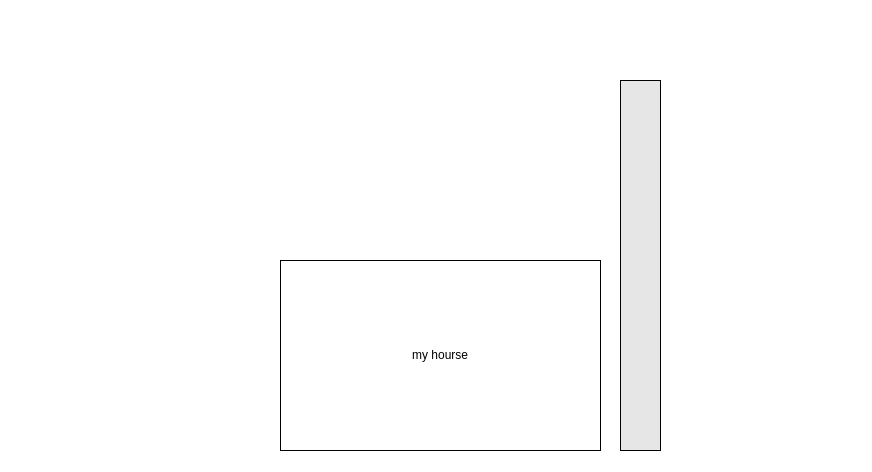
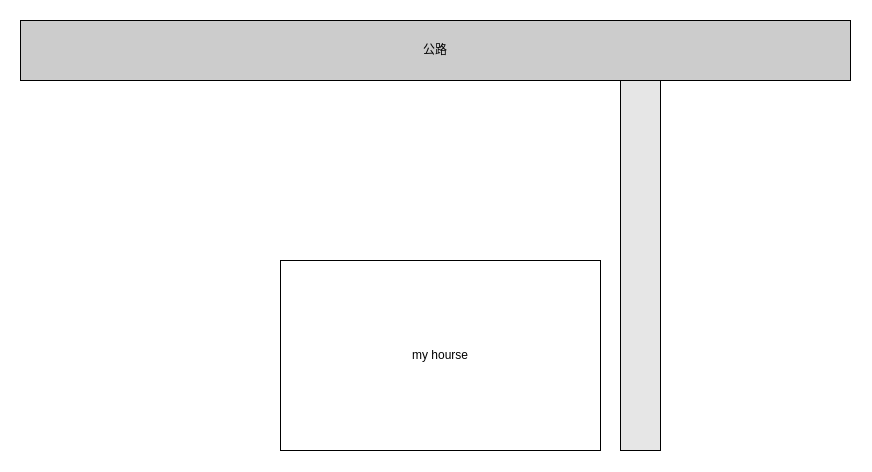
none -> (436, 51)
